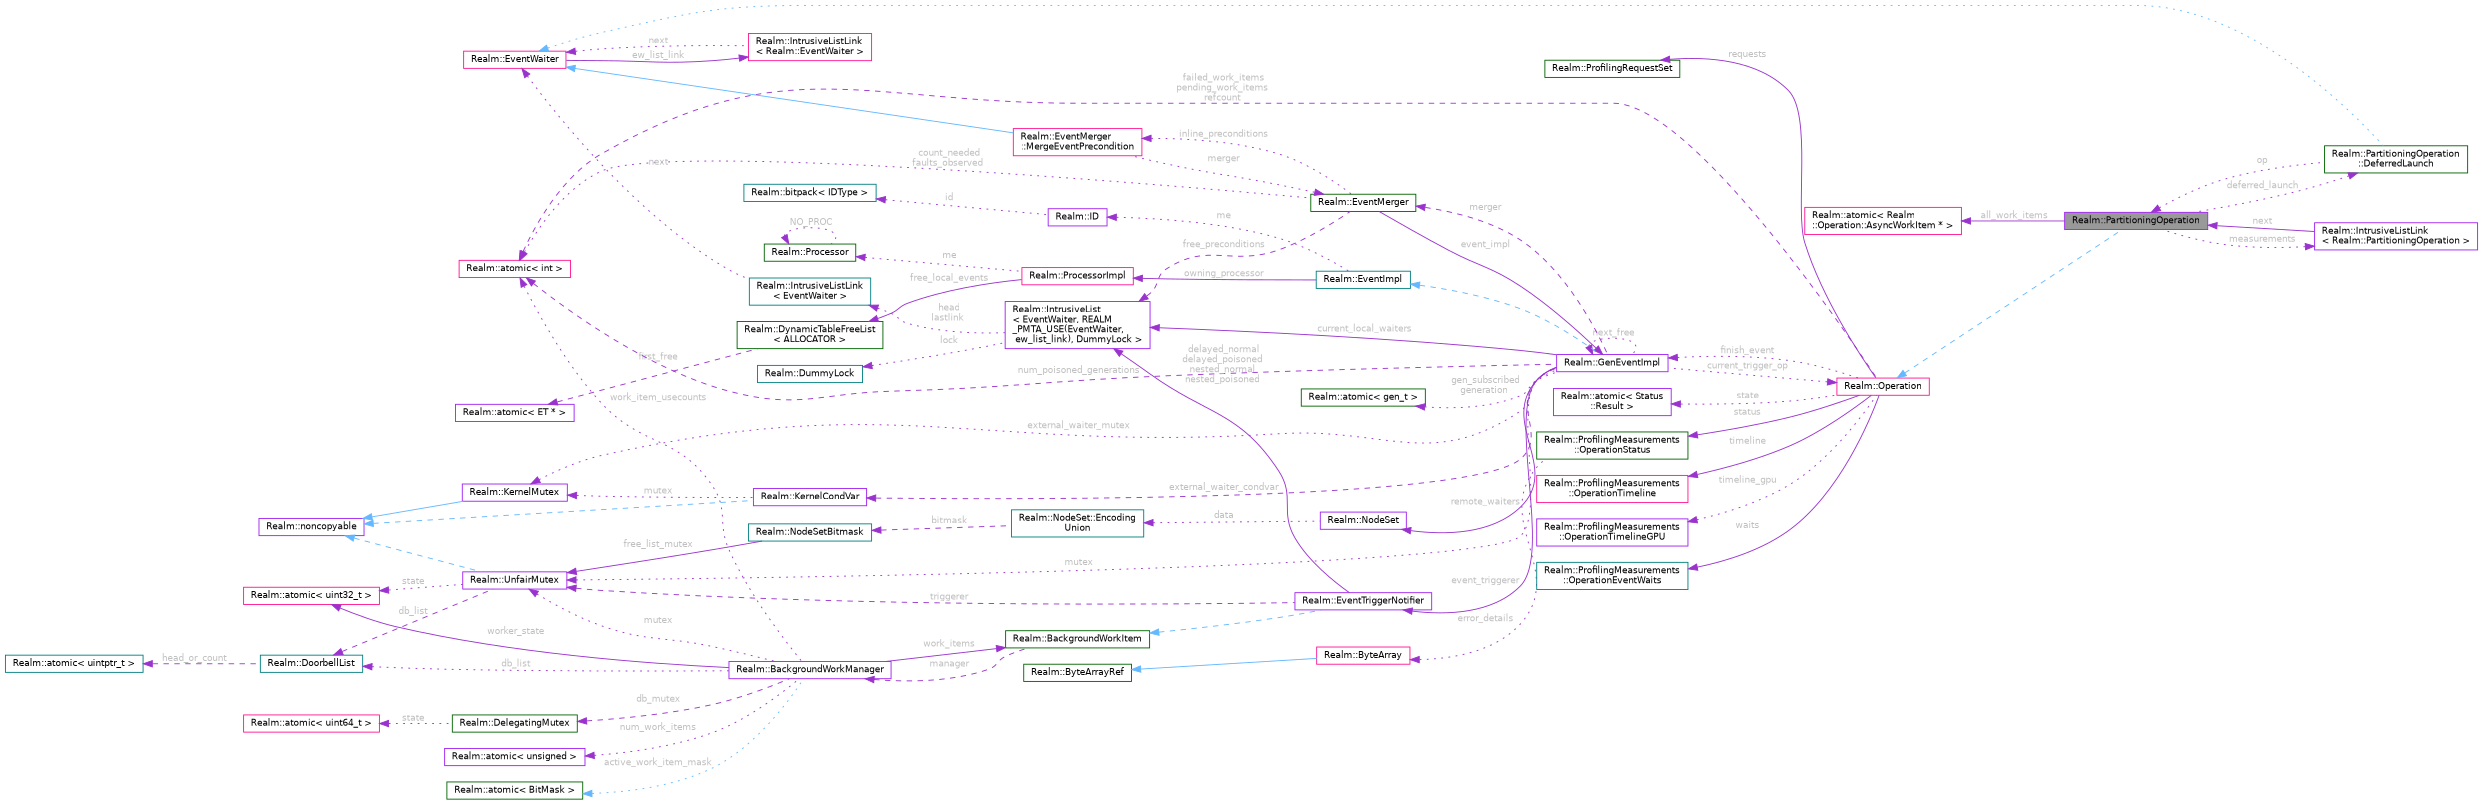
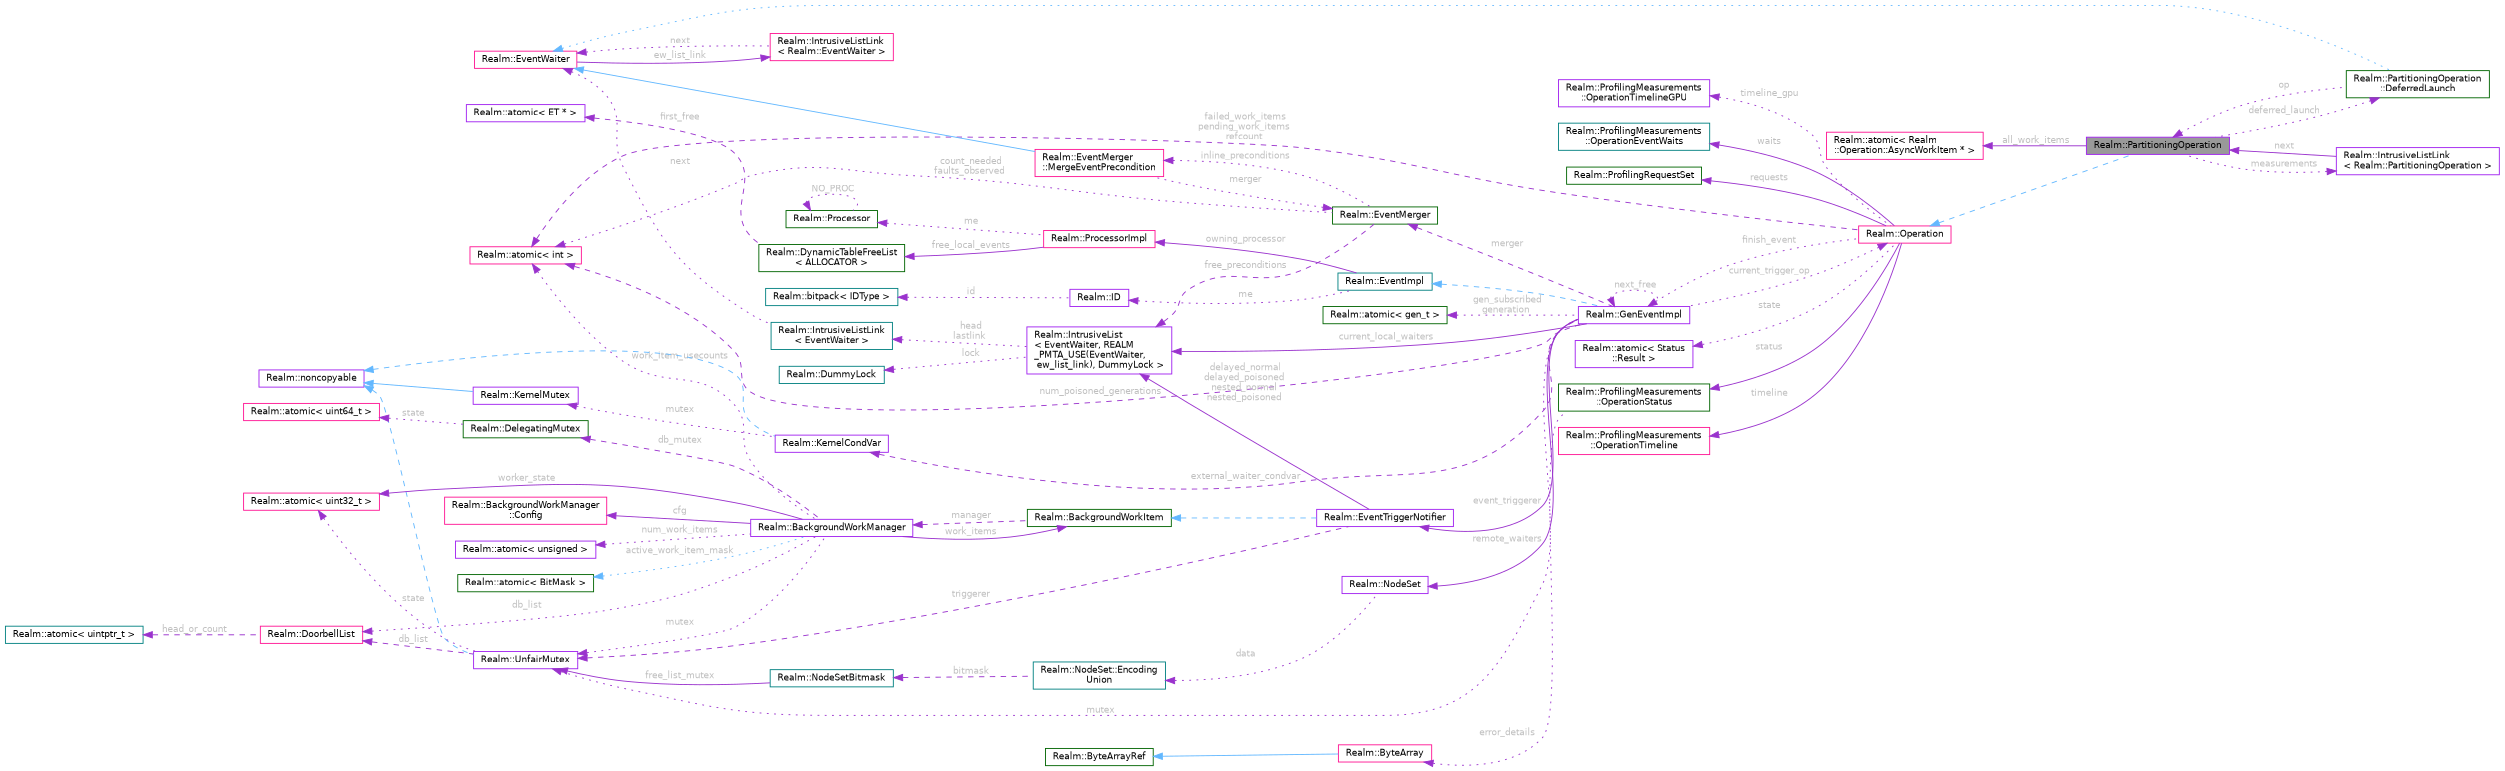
(1494, 271) -> none
(1059, 434) -> none
none -> (526, 511)
(312, 664) -> (312, 635)
